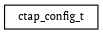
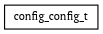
(51, 17) -> (51, 17)
